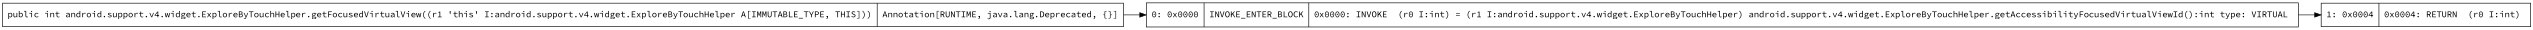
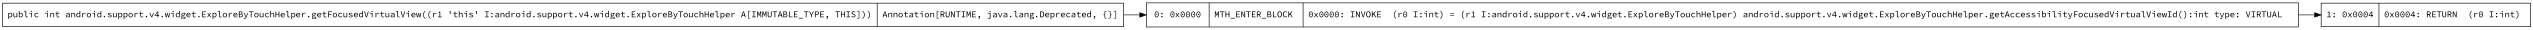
(1256, 15) -> (1254, 15)
